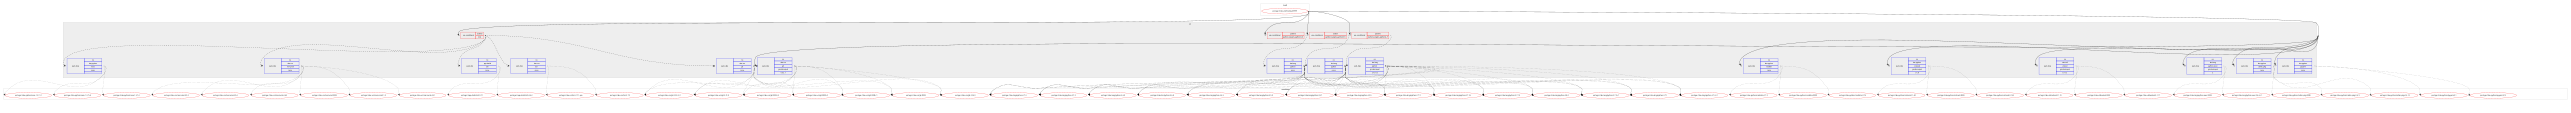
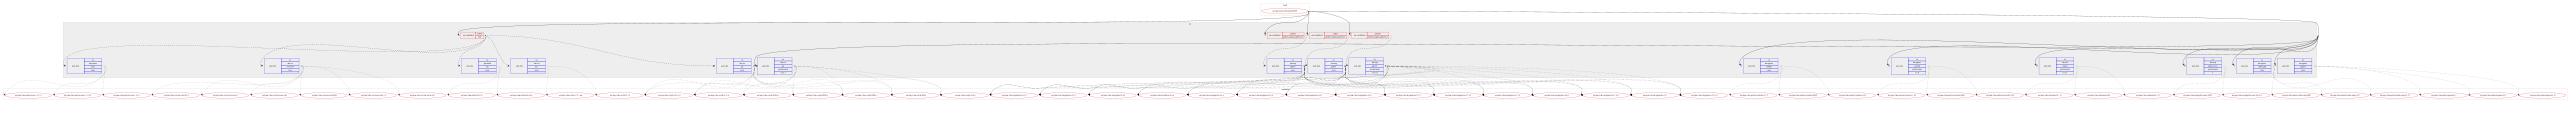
none -> (2543, 95)
